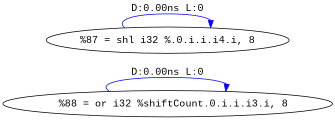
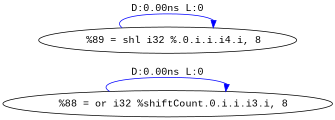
(168, 40) -> (168, 40)
